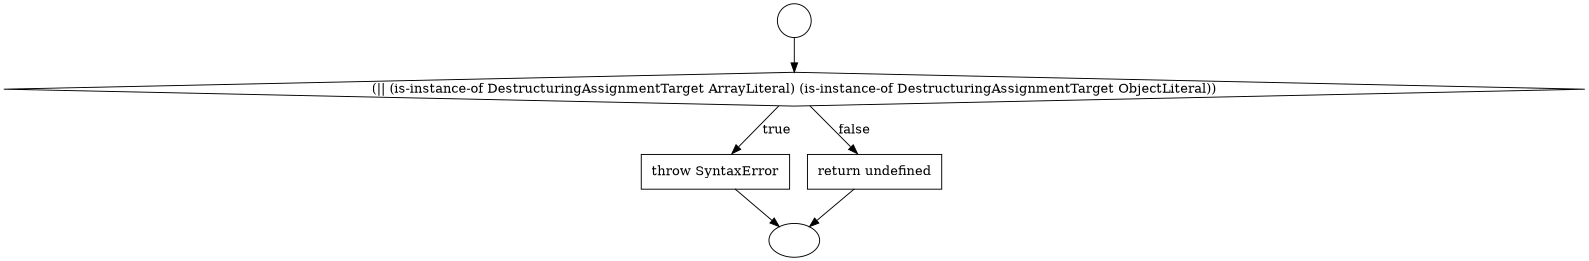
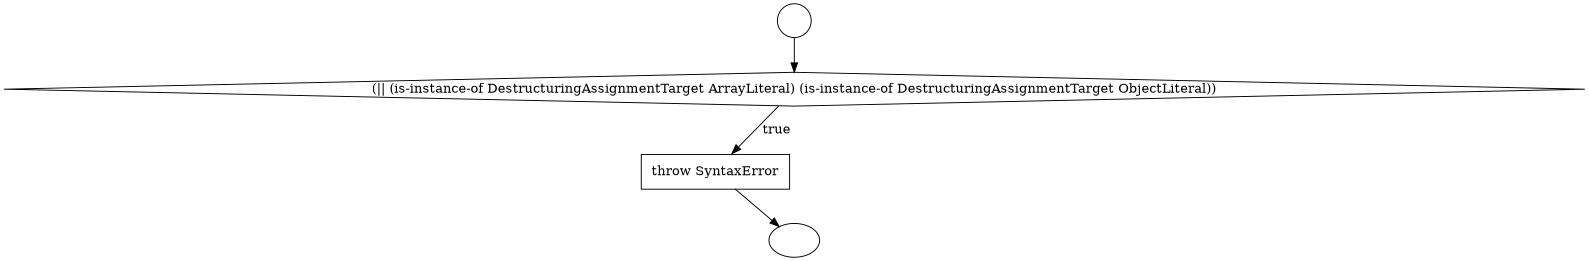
(874, 171) -> none
